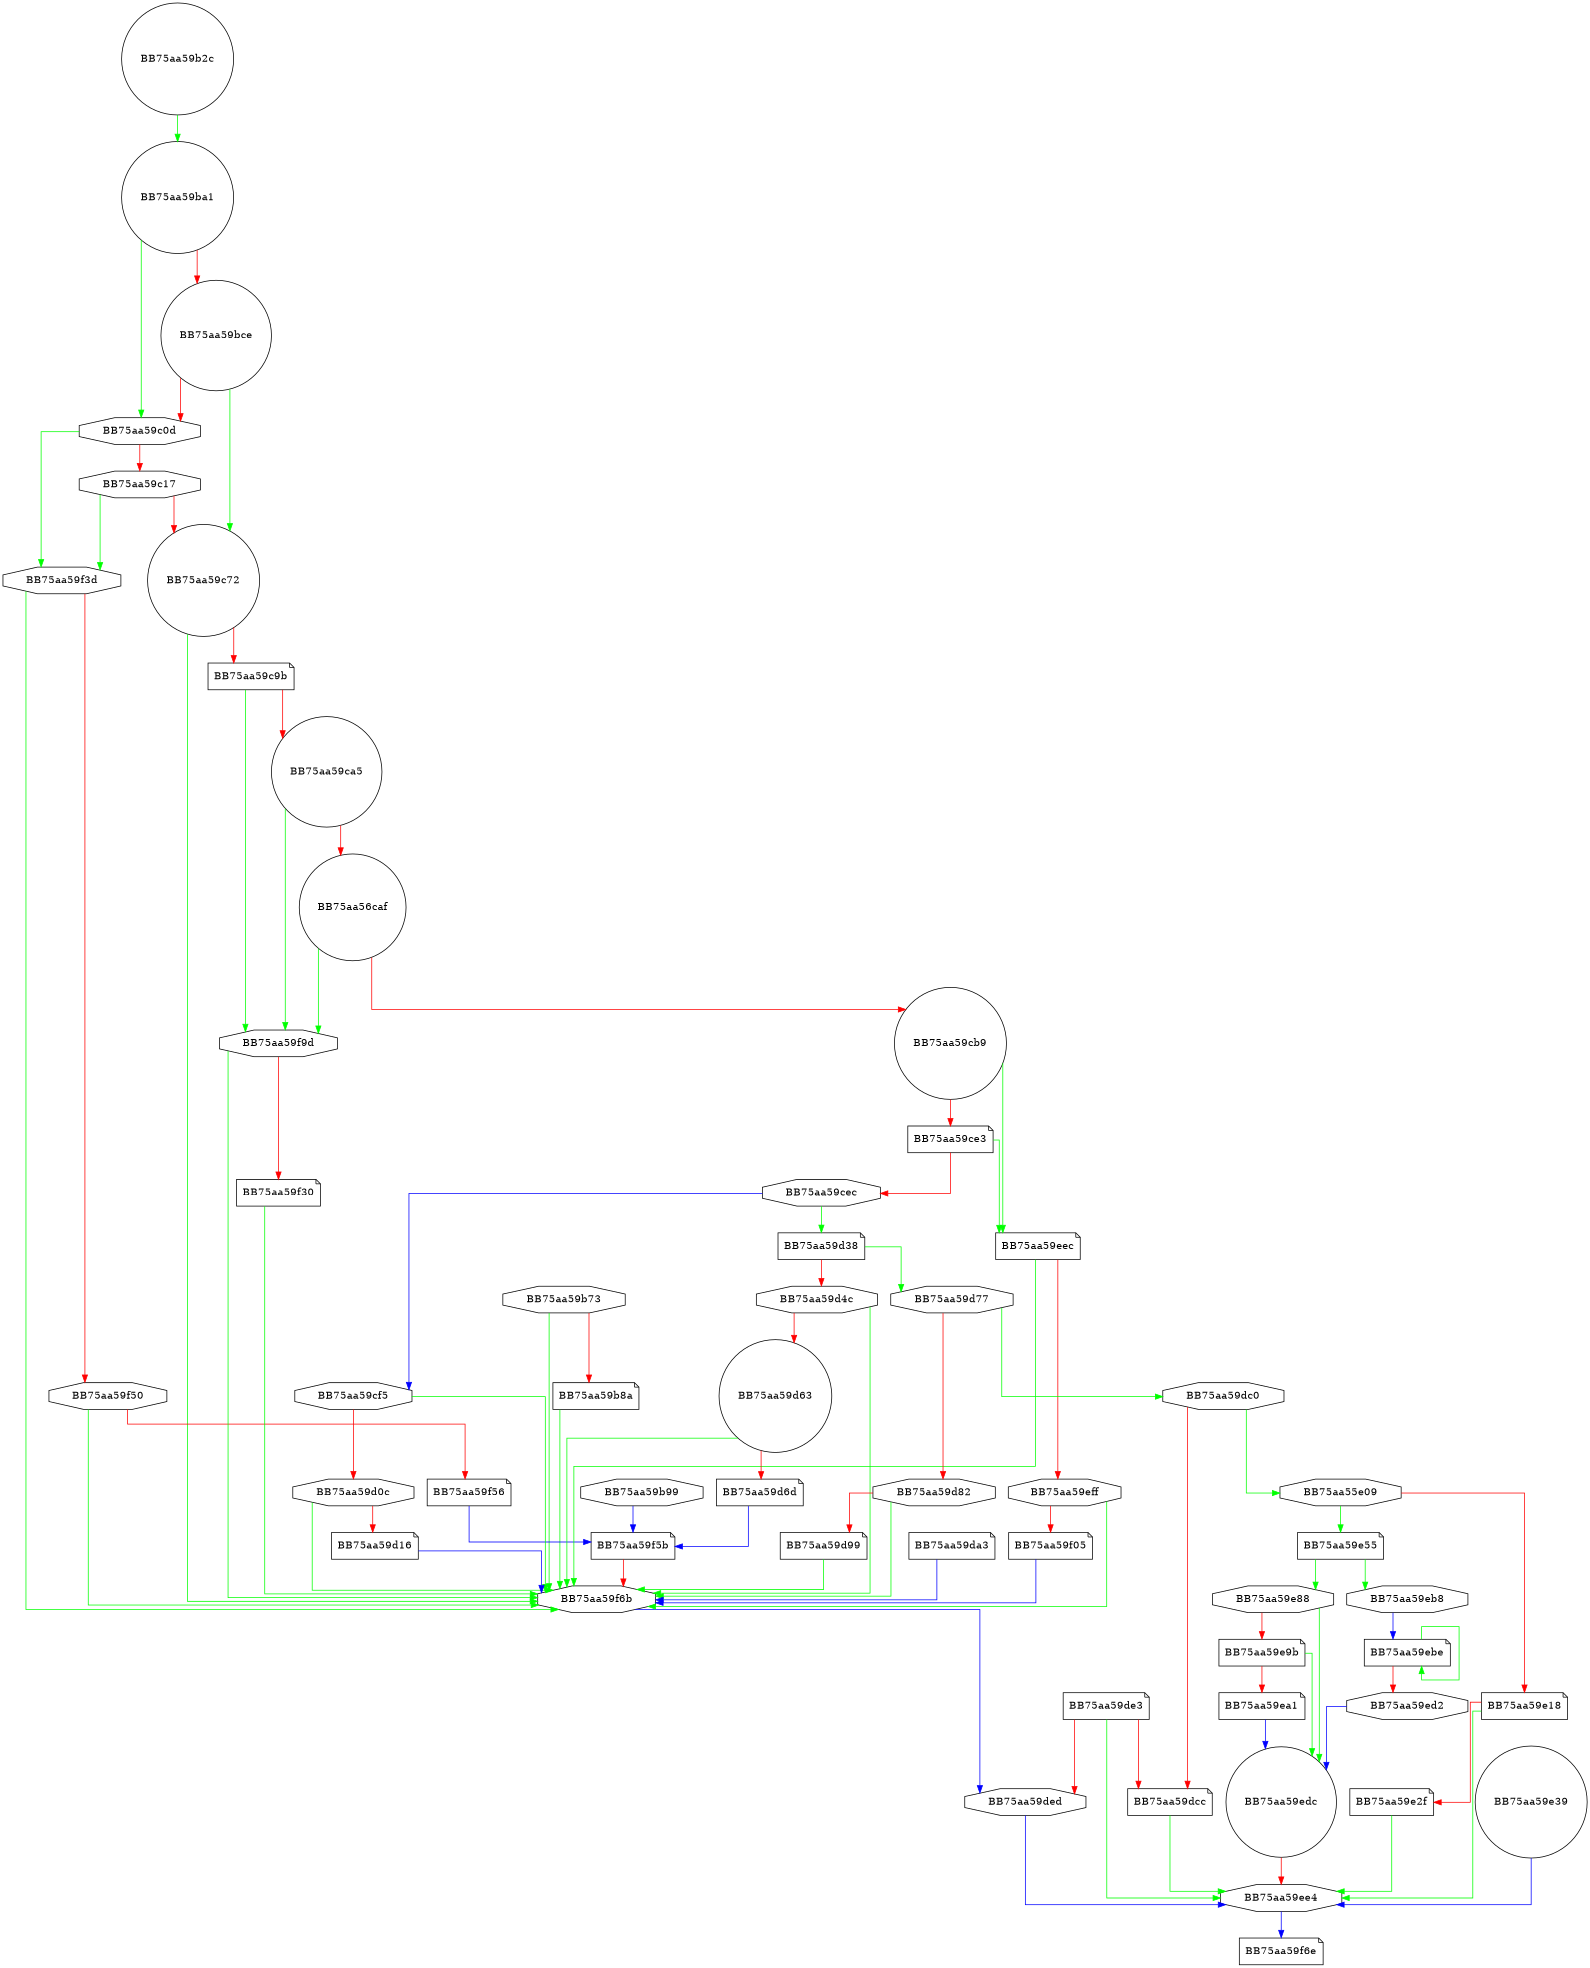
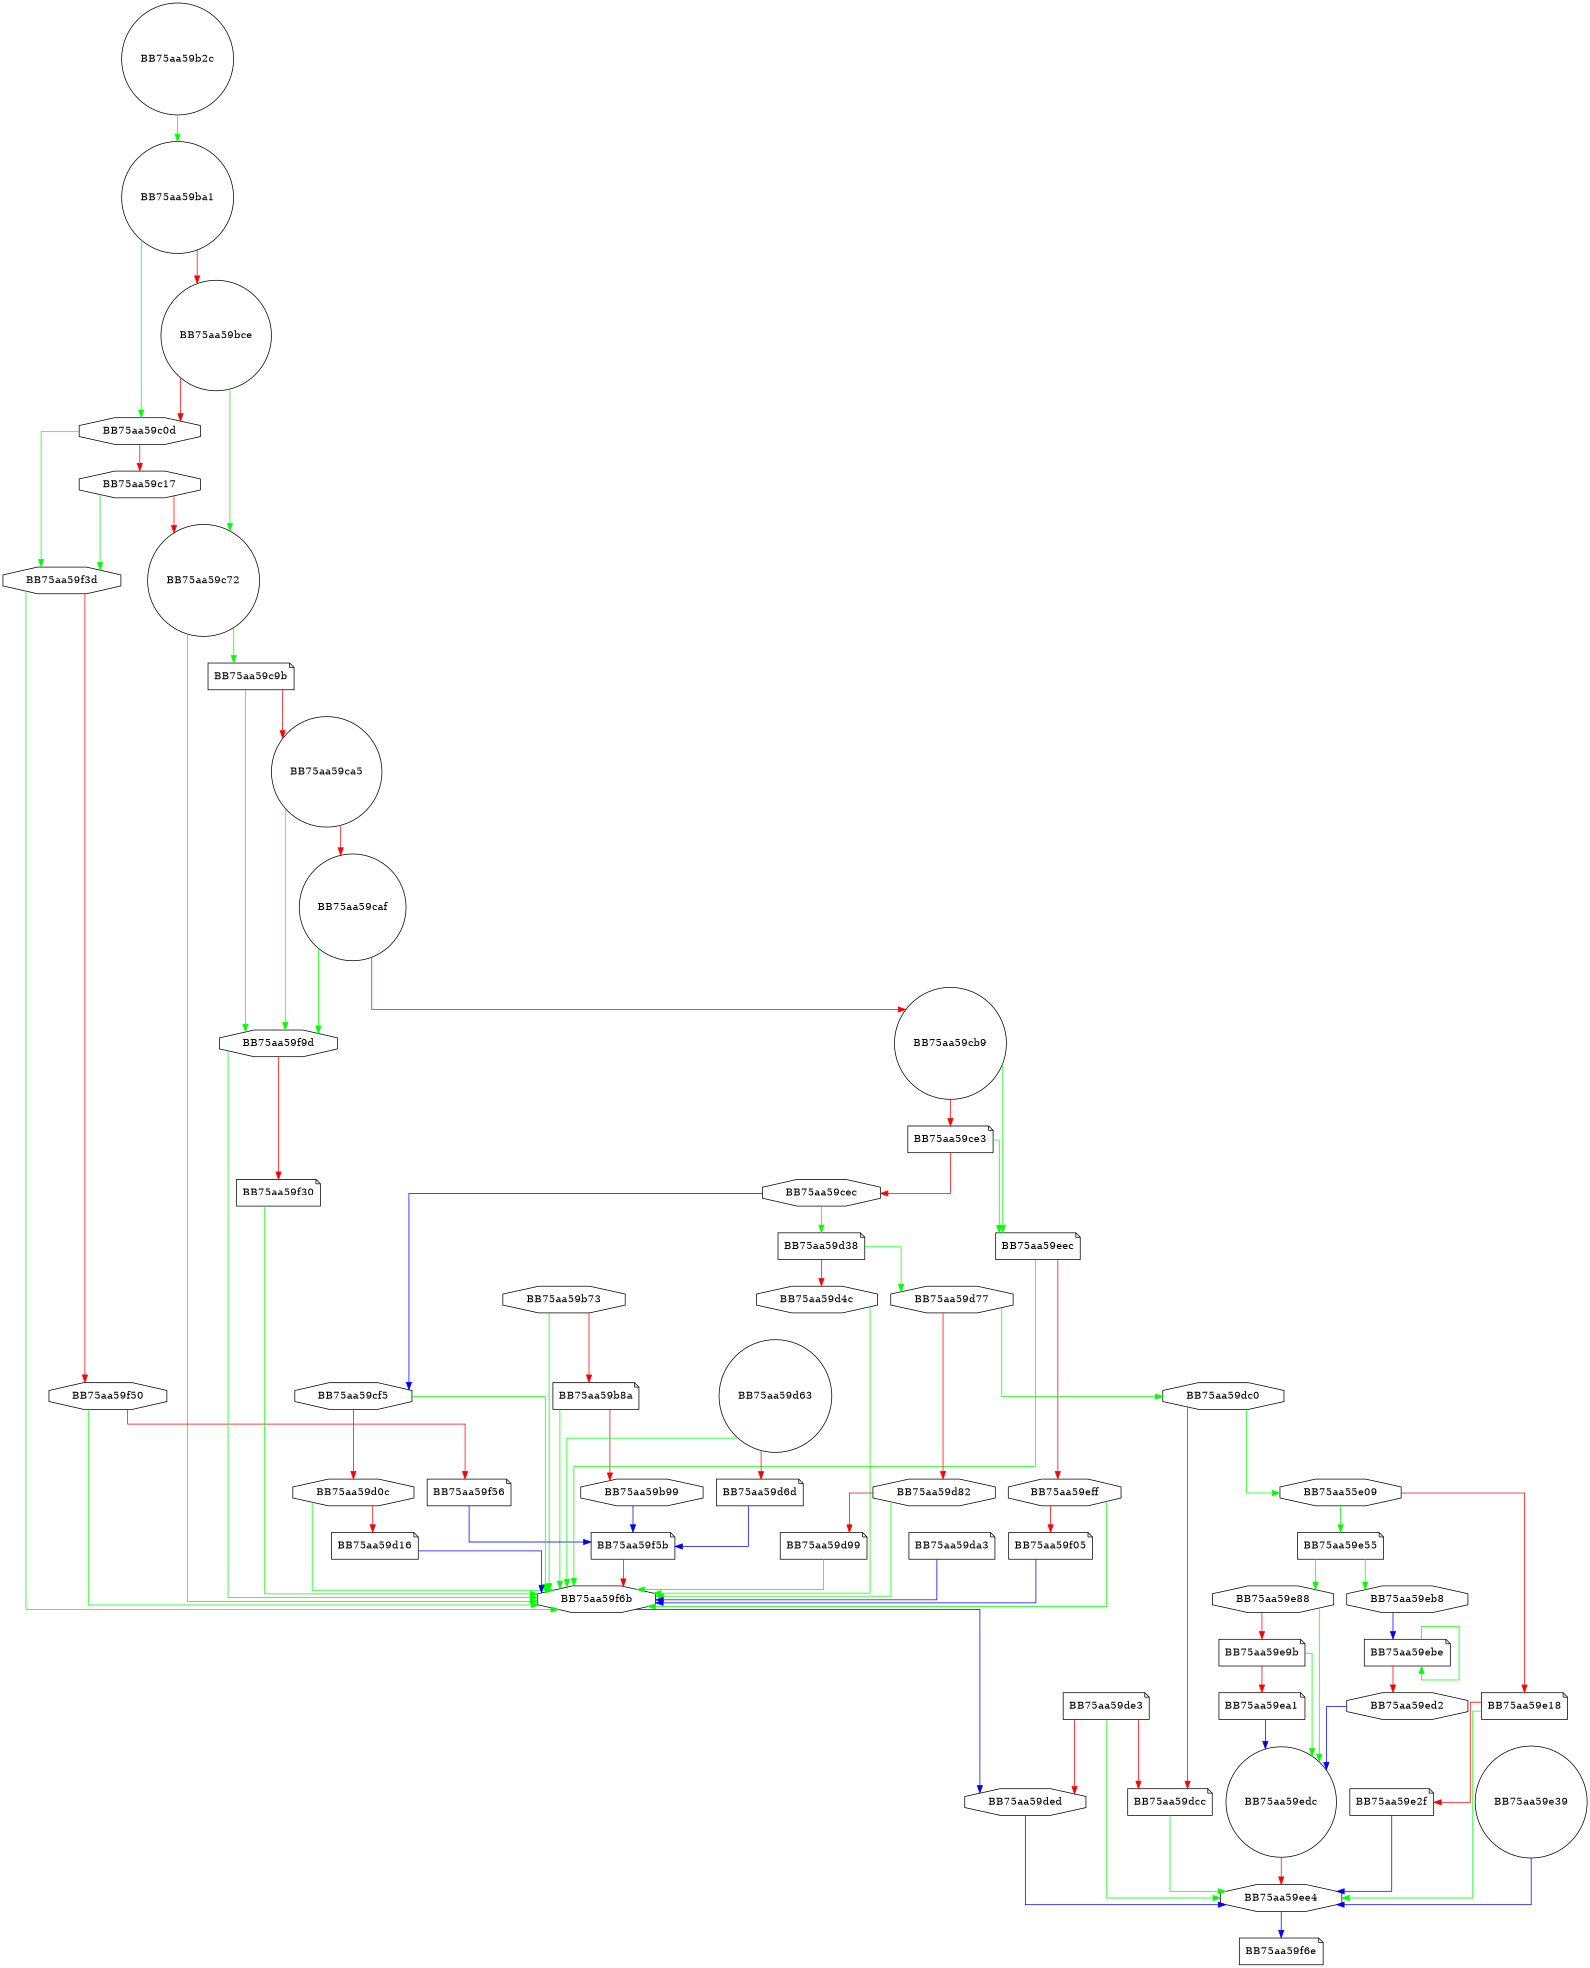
(234, 642) -> (234, 642)
(353, 907) -> (353, 907)
(794, 1324) -> none
none -> (610, 1443)
(1392, 1877) -> (1392, 1877)
